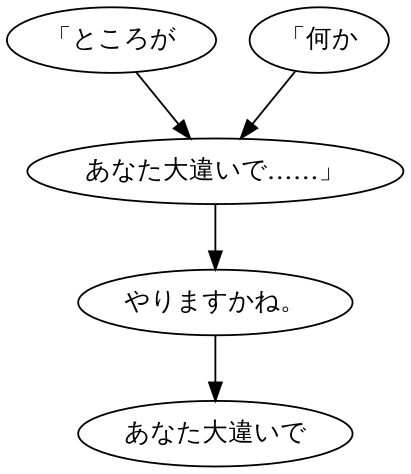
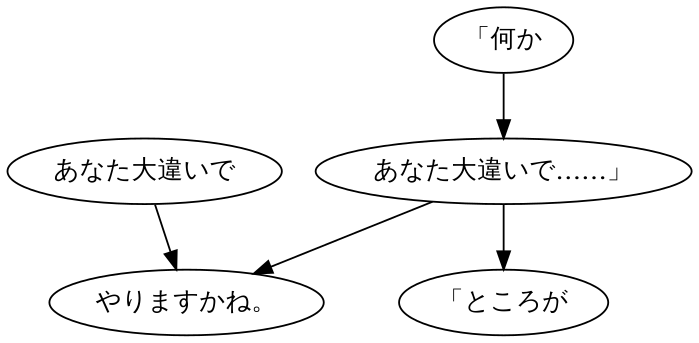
(157, 98) -> (504, 228)
(215, 359) -> (163, 228)
